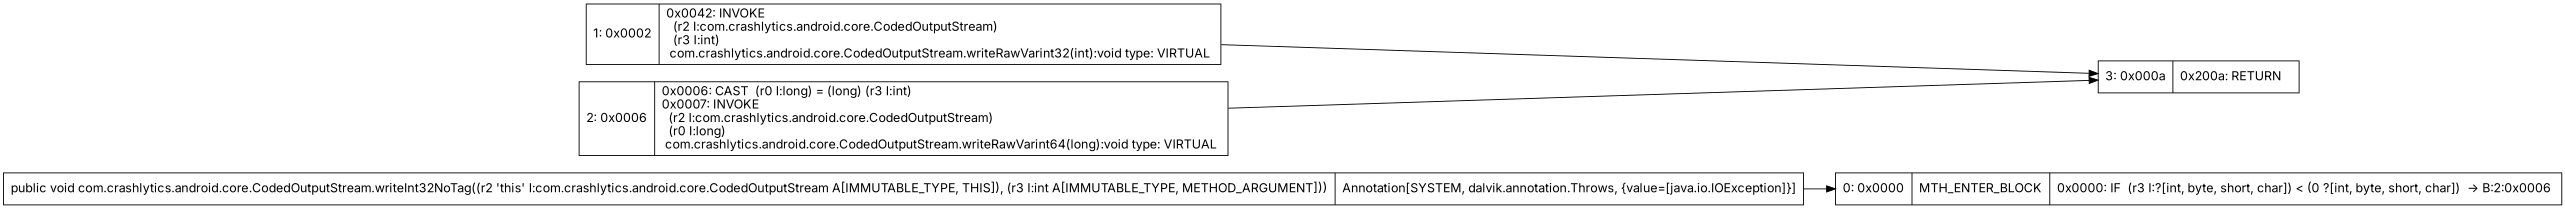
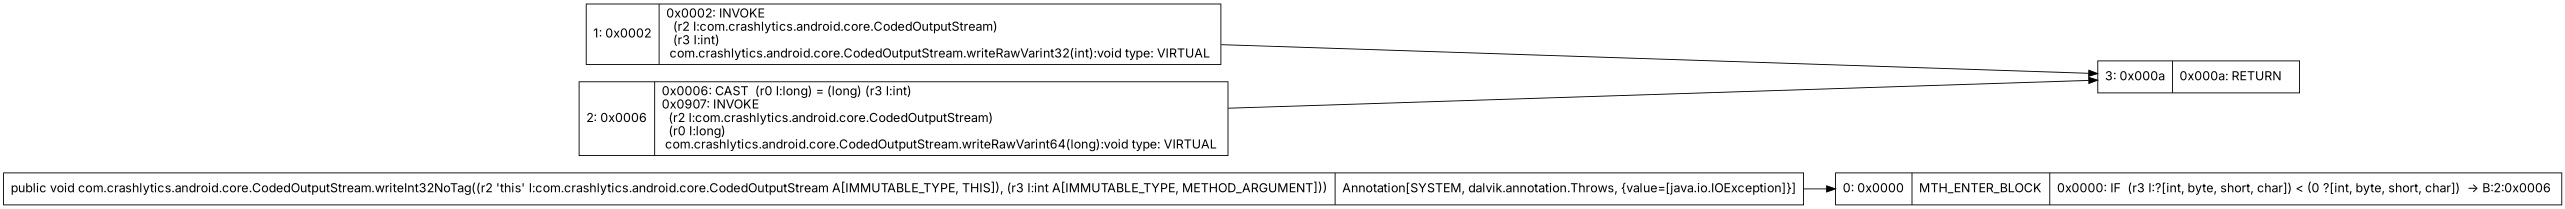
(719, 14) -> (719, 14)
(2236, 76) -> (2236, 76)
(714, 105) -> (714, 105)
